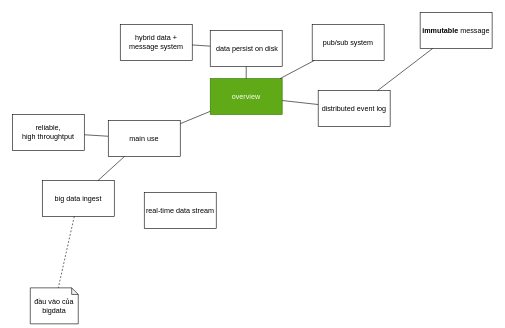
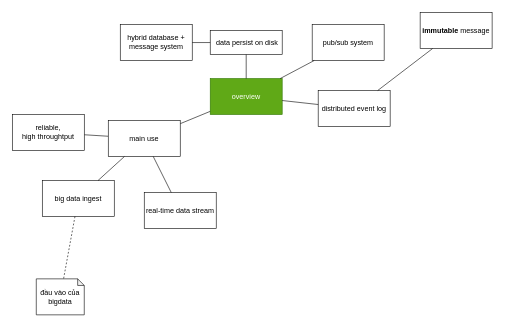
(156, 42) -> (156, 42)
(246, 48) -> (246, 42)
none -> (162, 174)
(54, 306) -> (60, 297)
